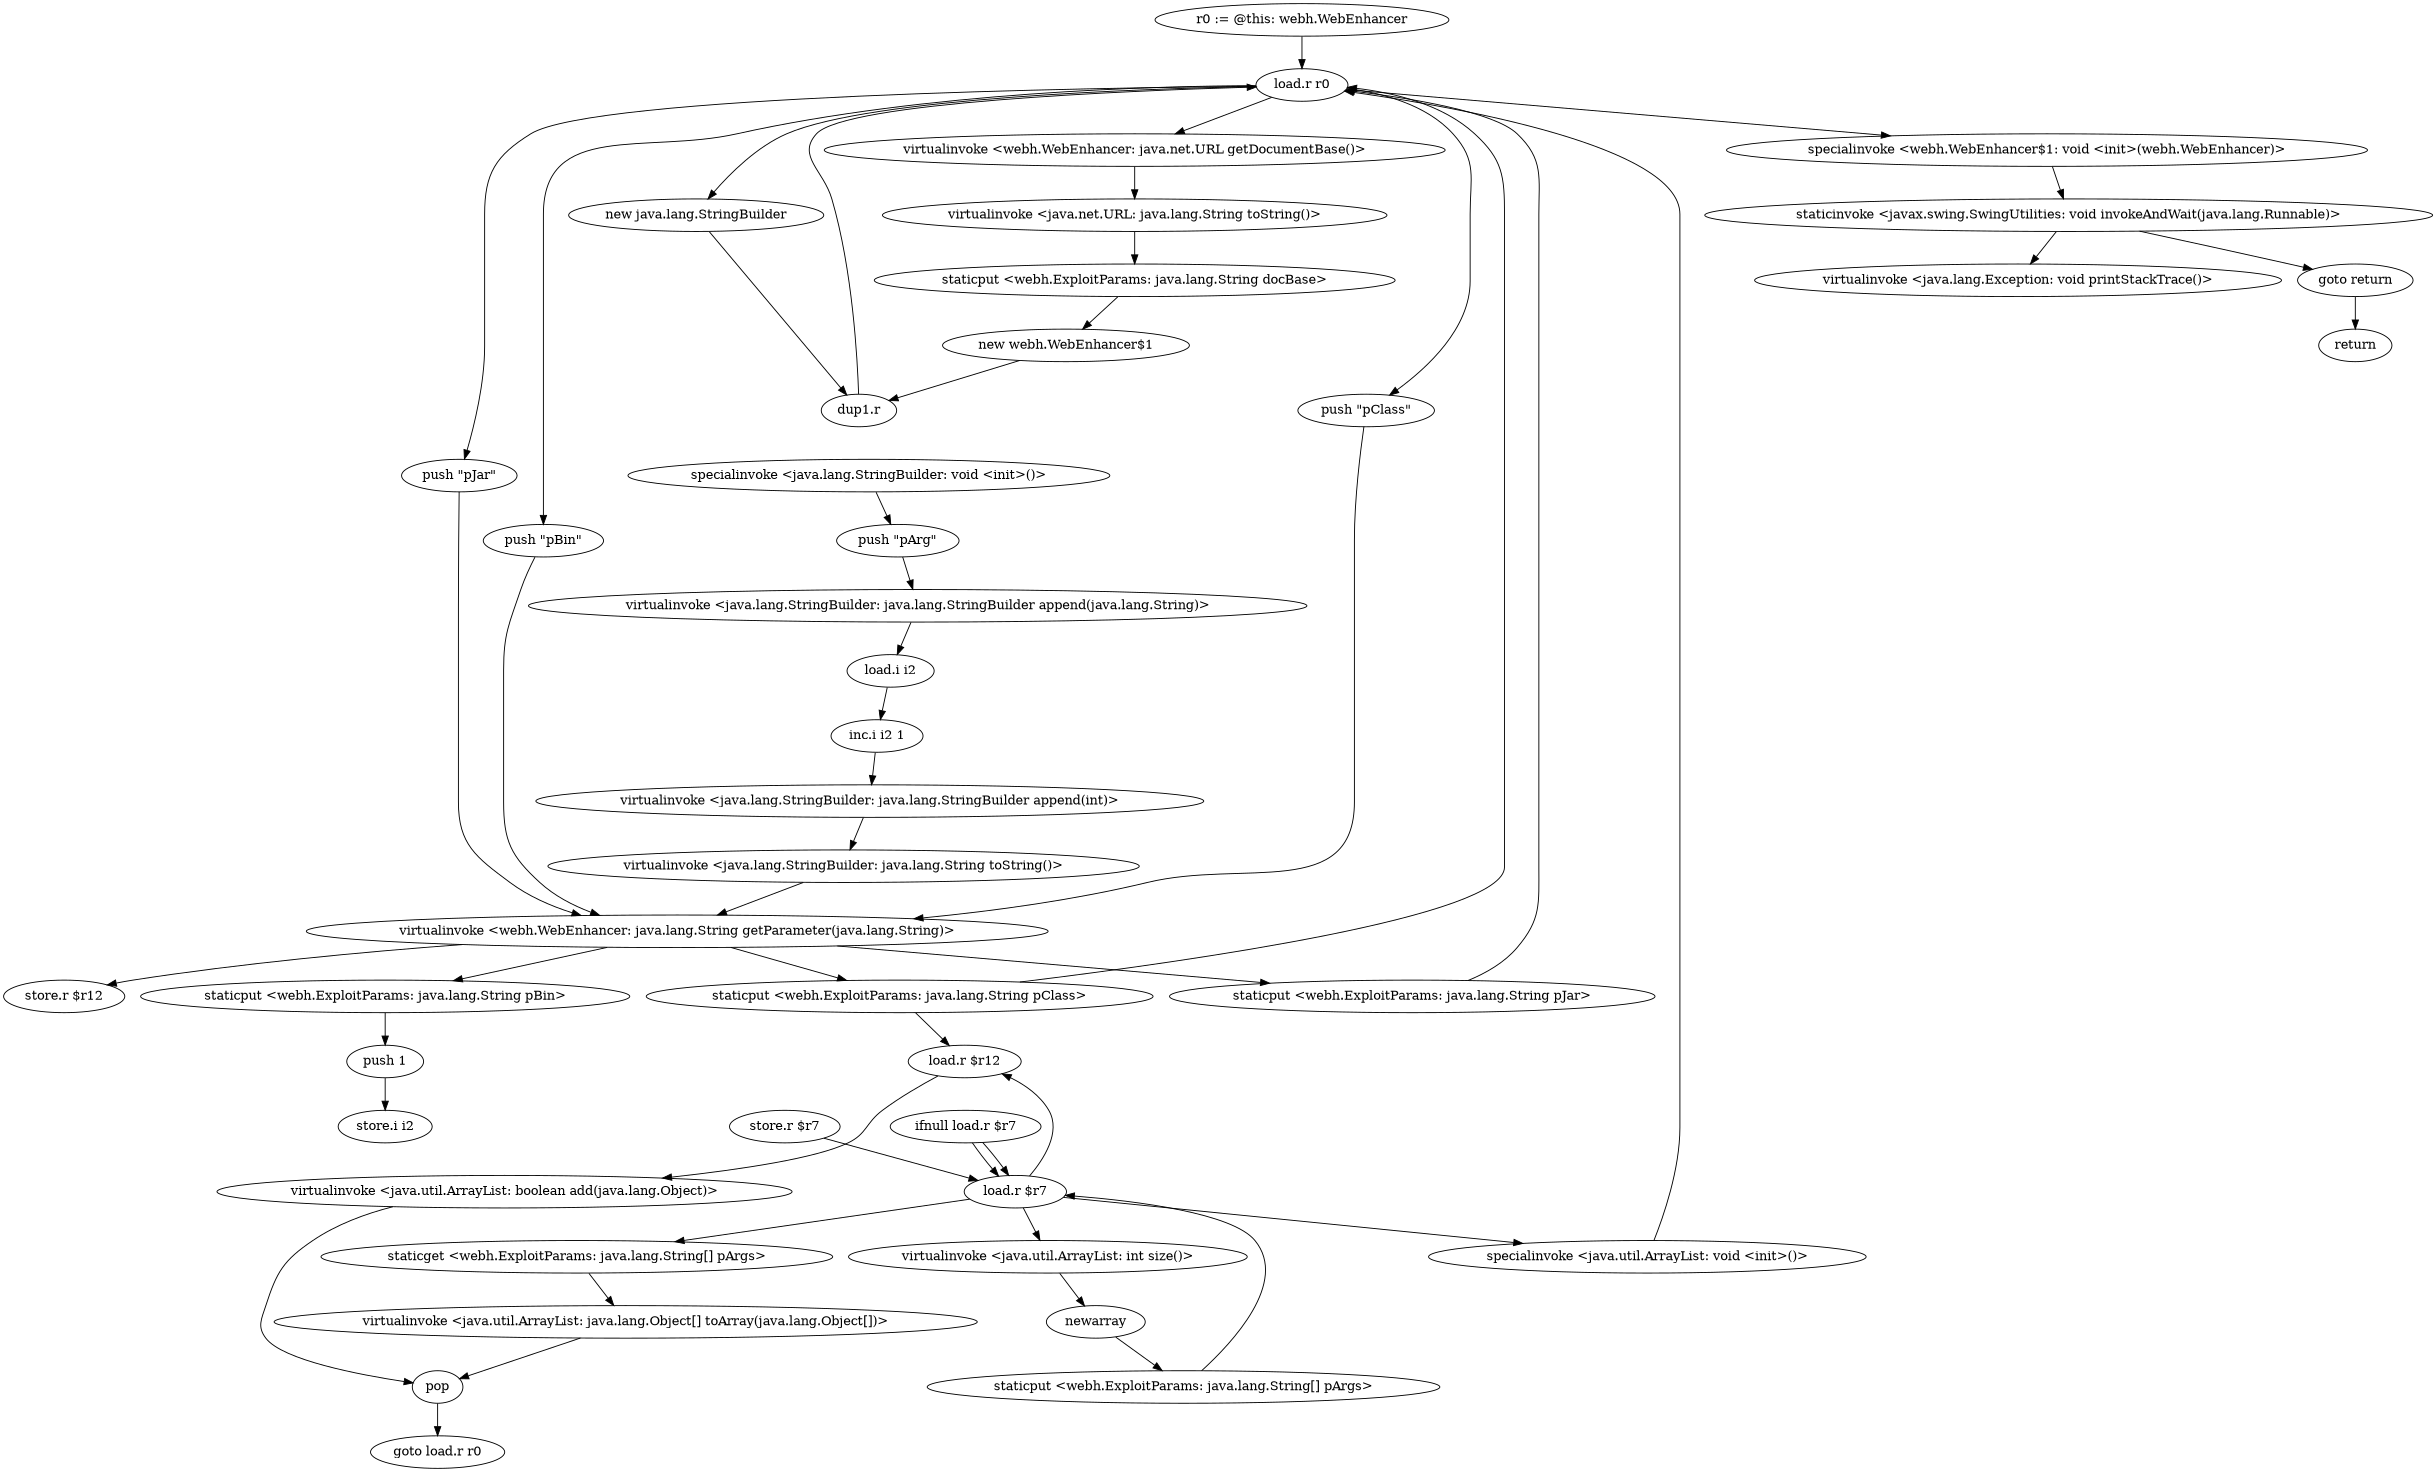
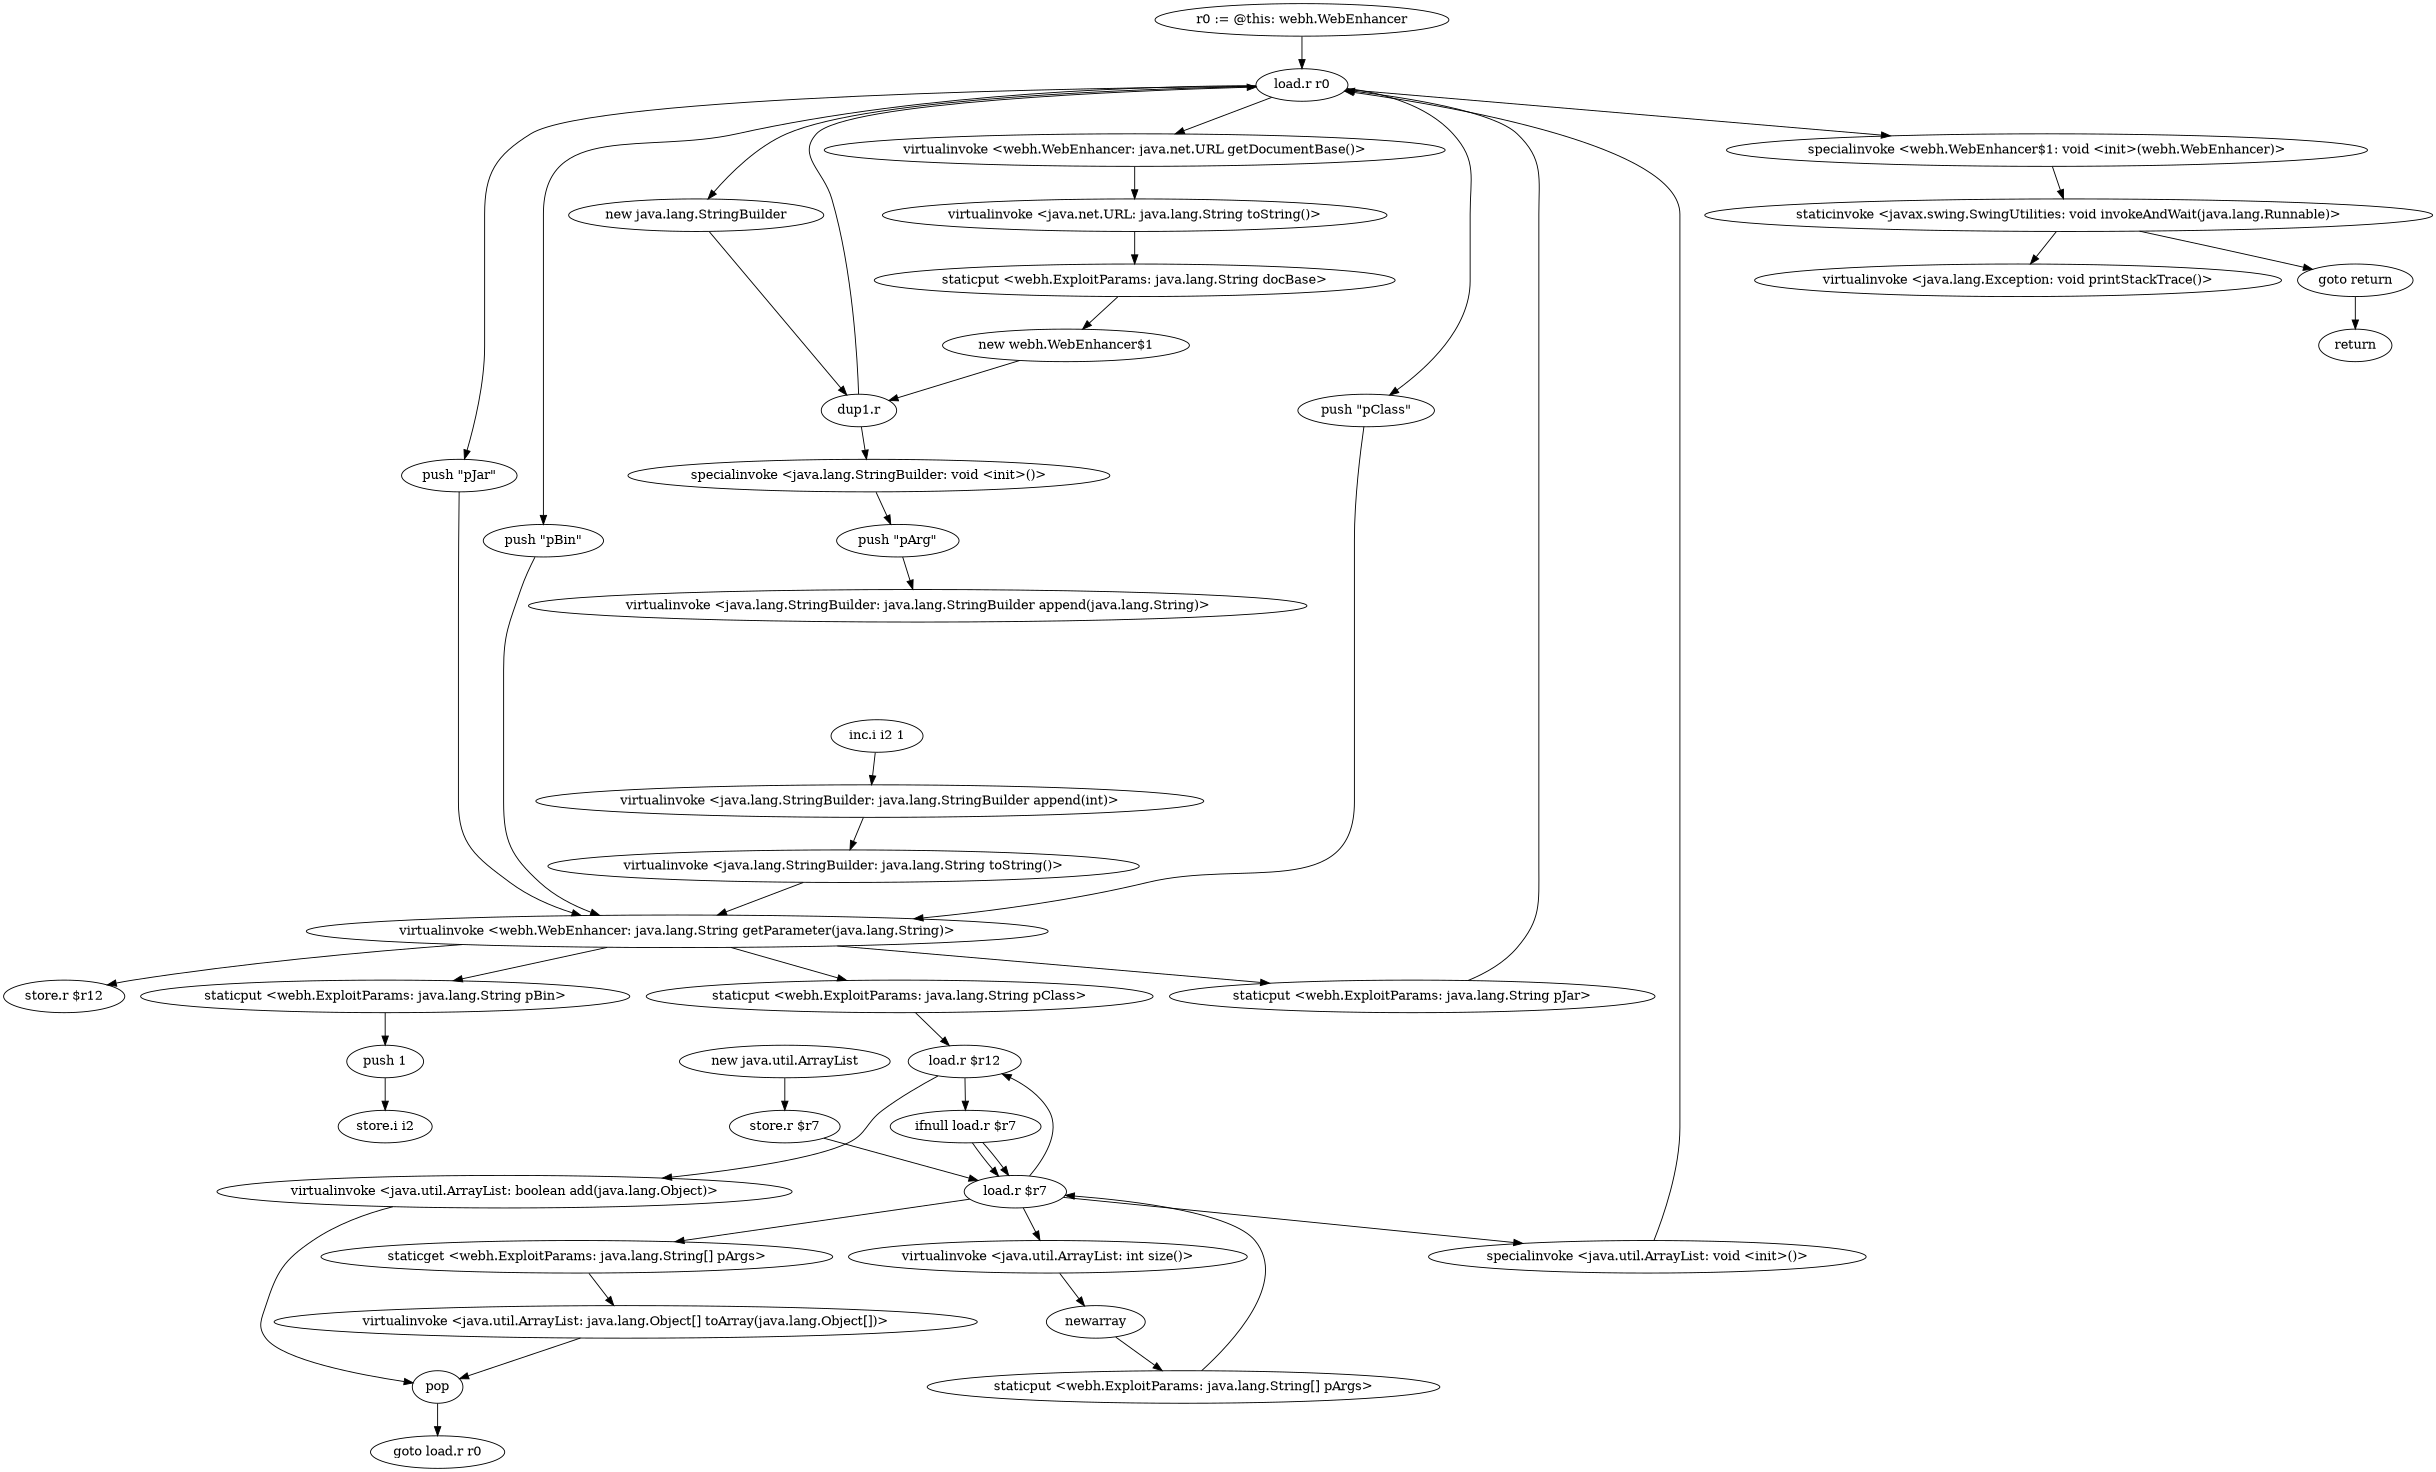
none -> (863, 439)
(891, 671) -> none
(1505, 684) -> none
none -> (785, 1061)
none -> (965, 1090)
